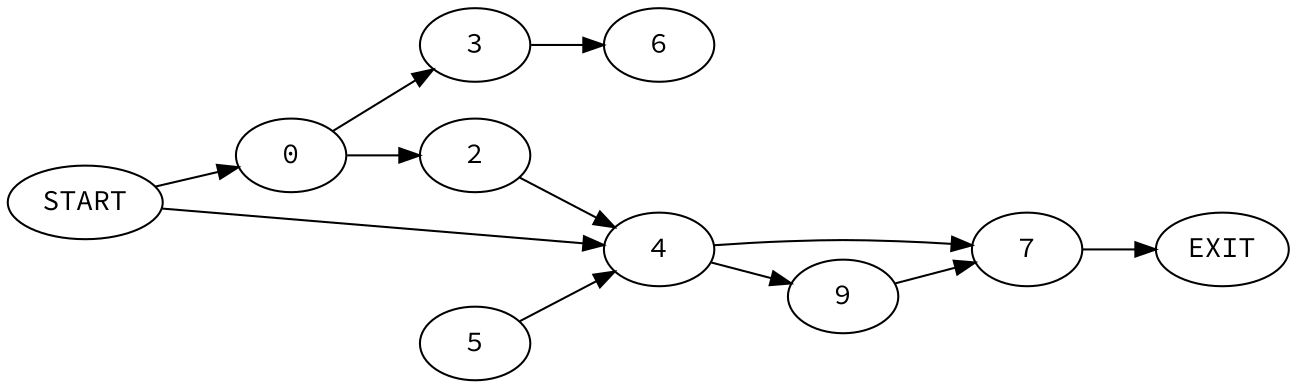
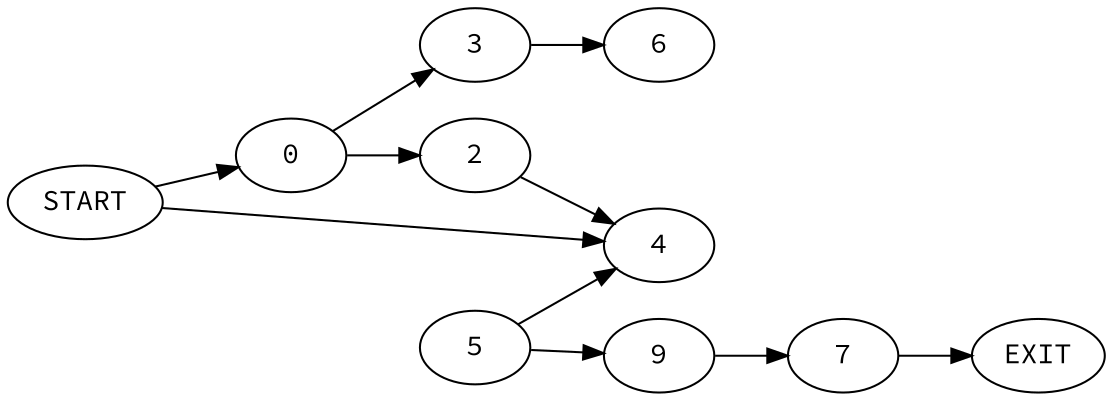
(833, 240) -> none
(741, 270) -> (557, 351)
